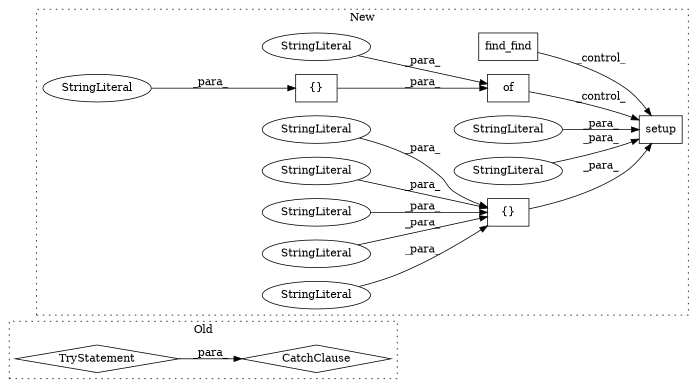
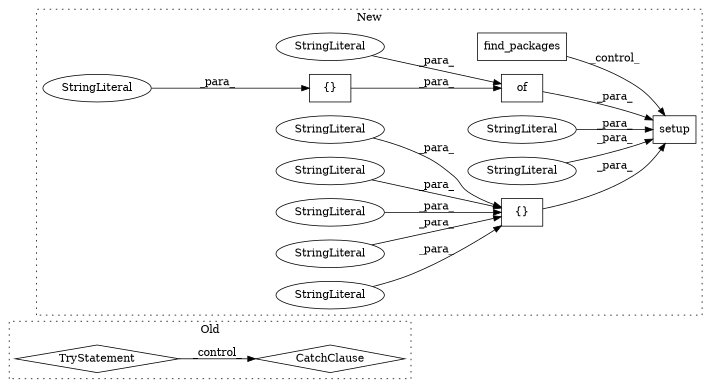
(508, 47) -> (522, 47)
(601, 97) -> (615, 97)
(210, 353) -> (217, 353)
